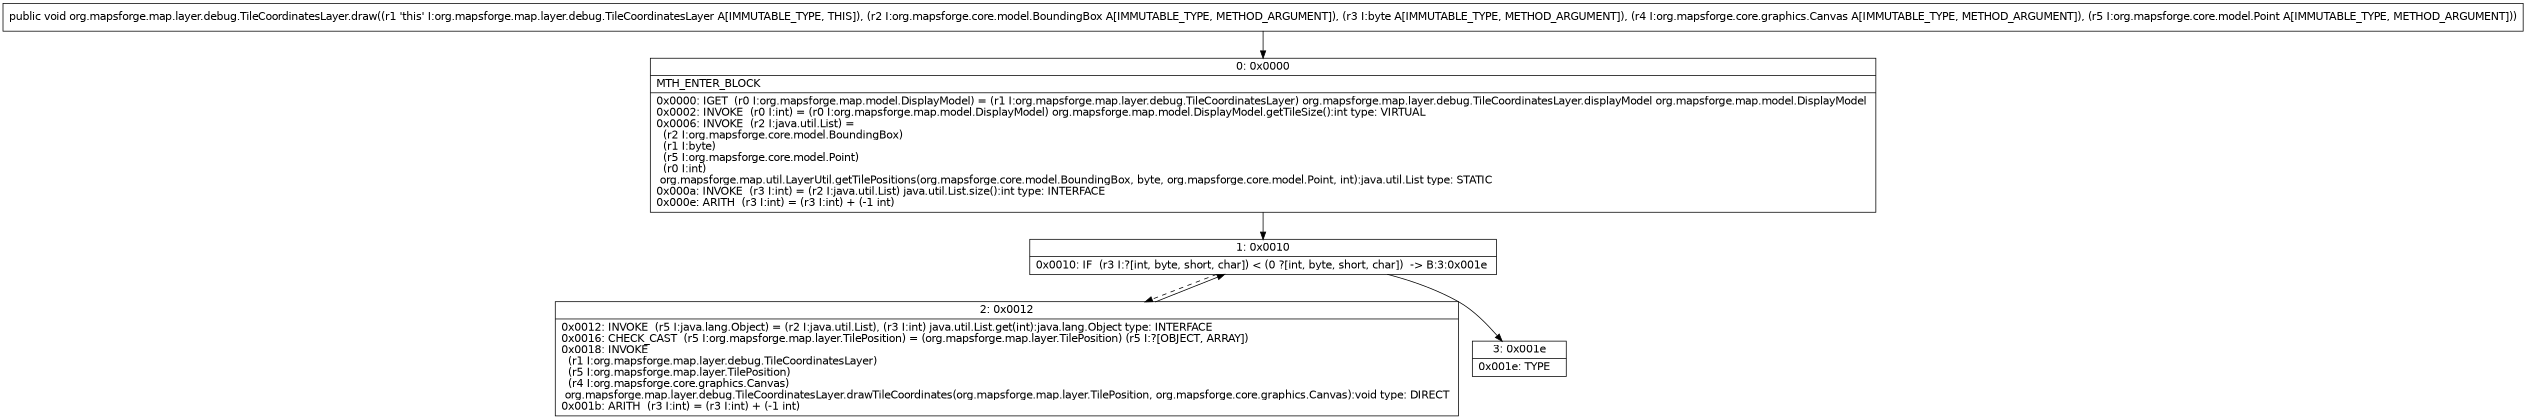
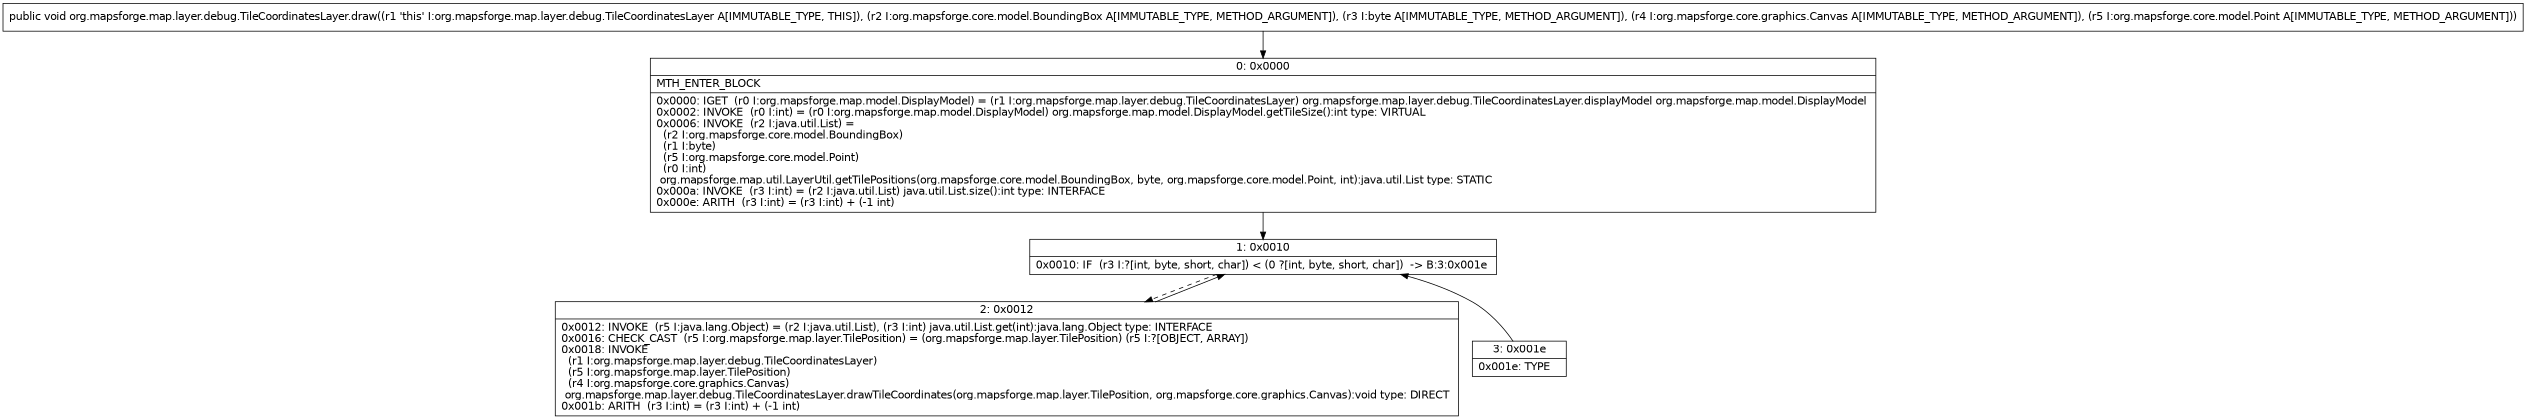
(1447, 296) -> (1467, 299)
